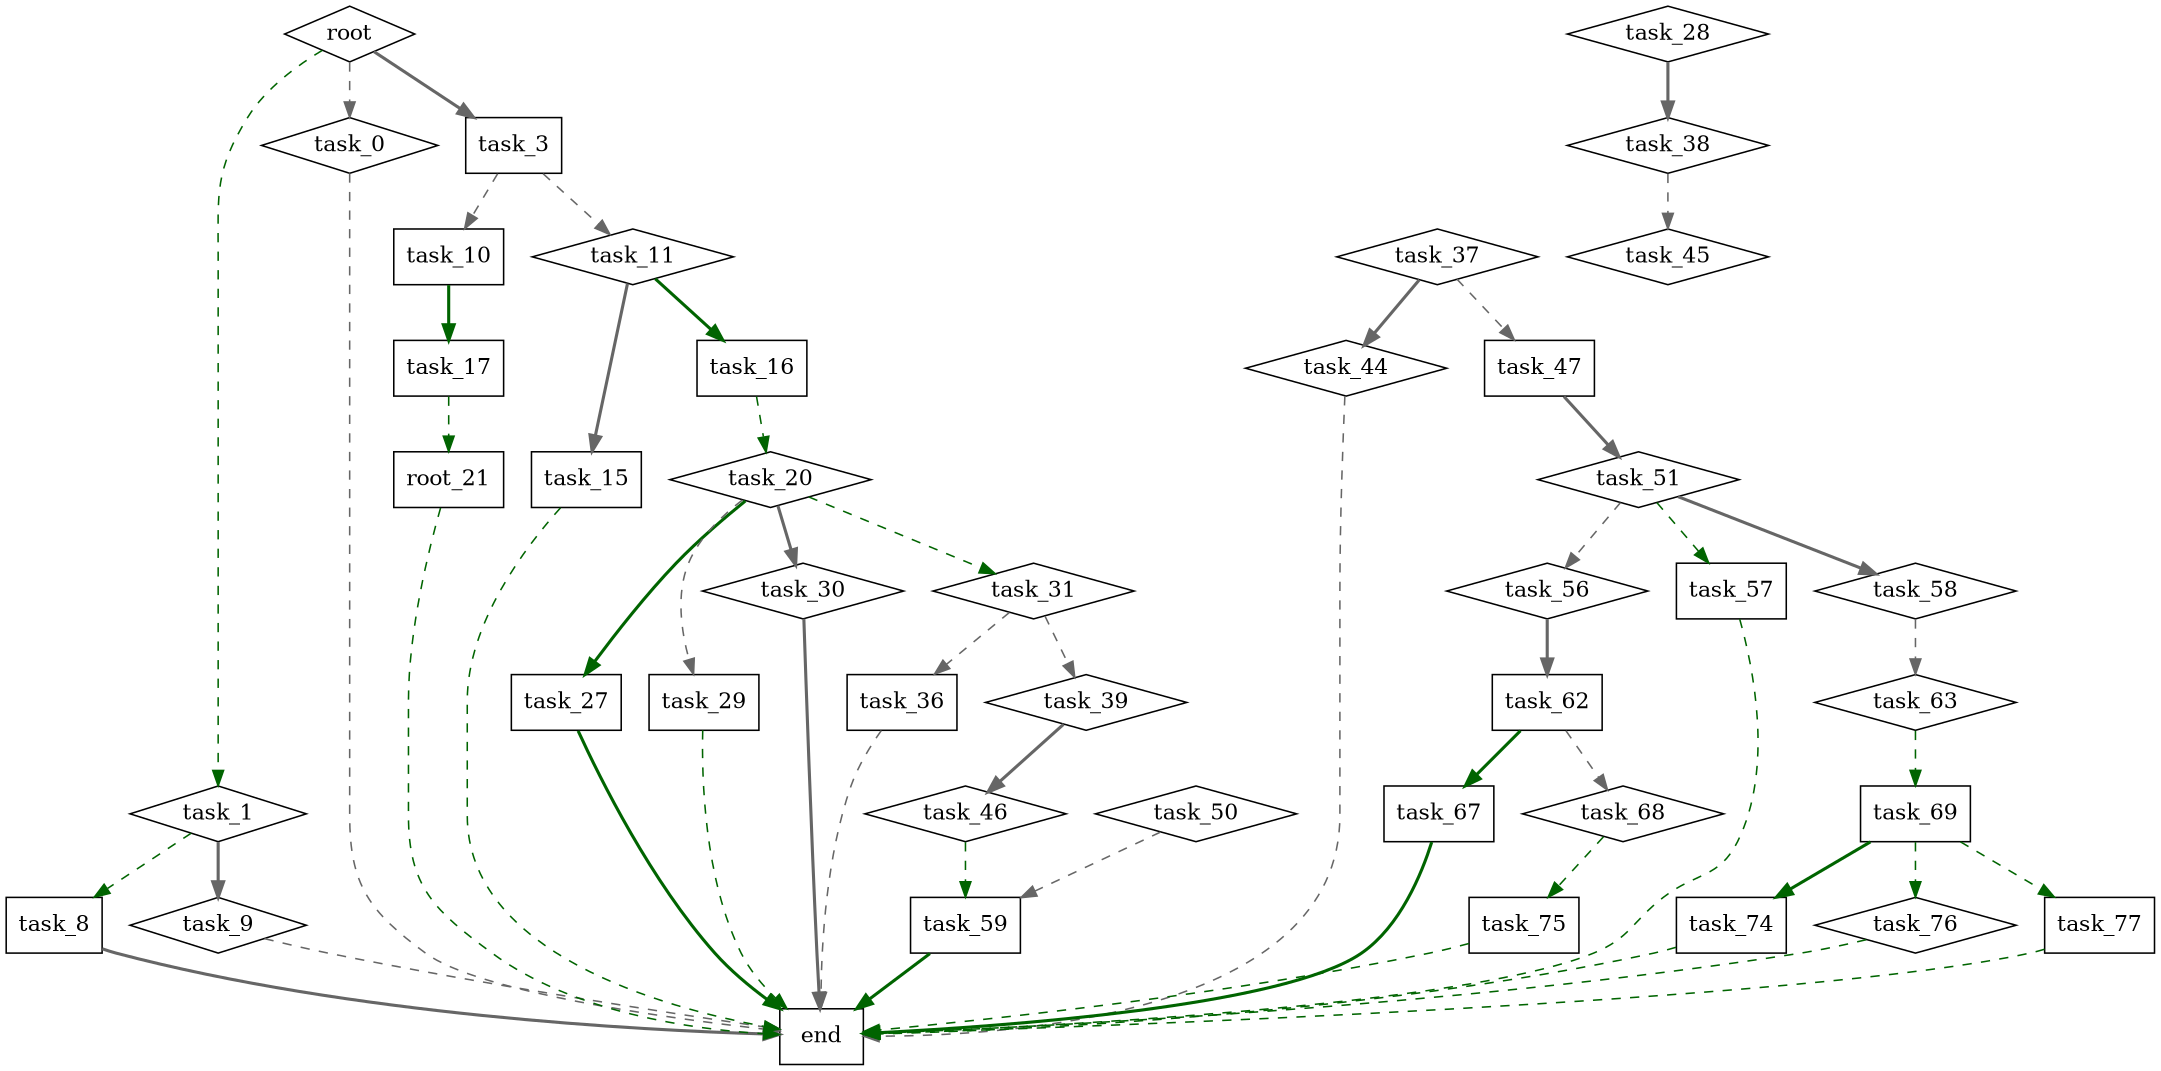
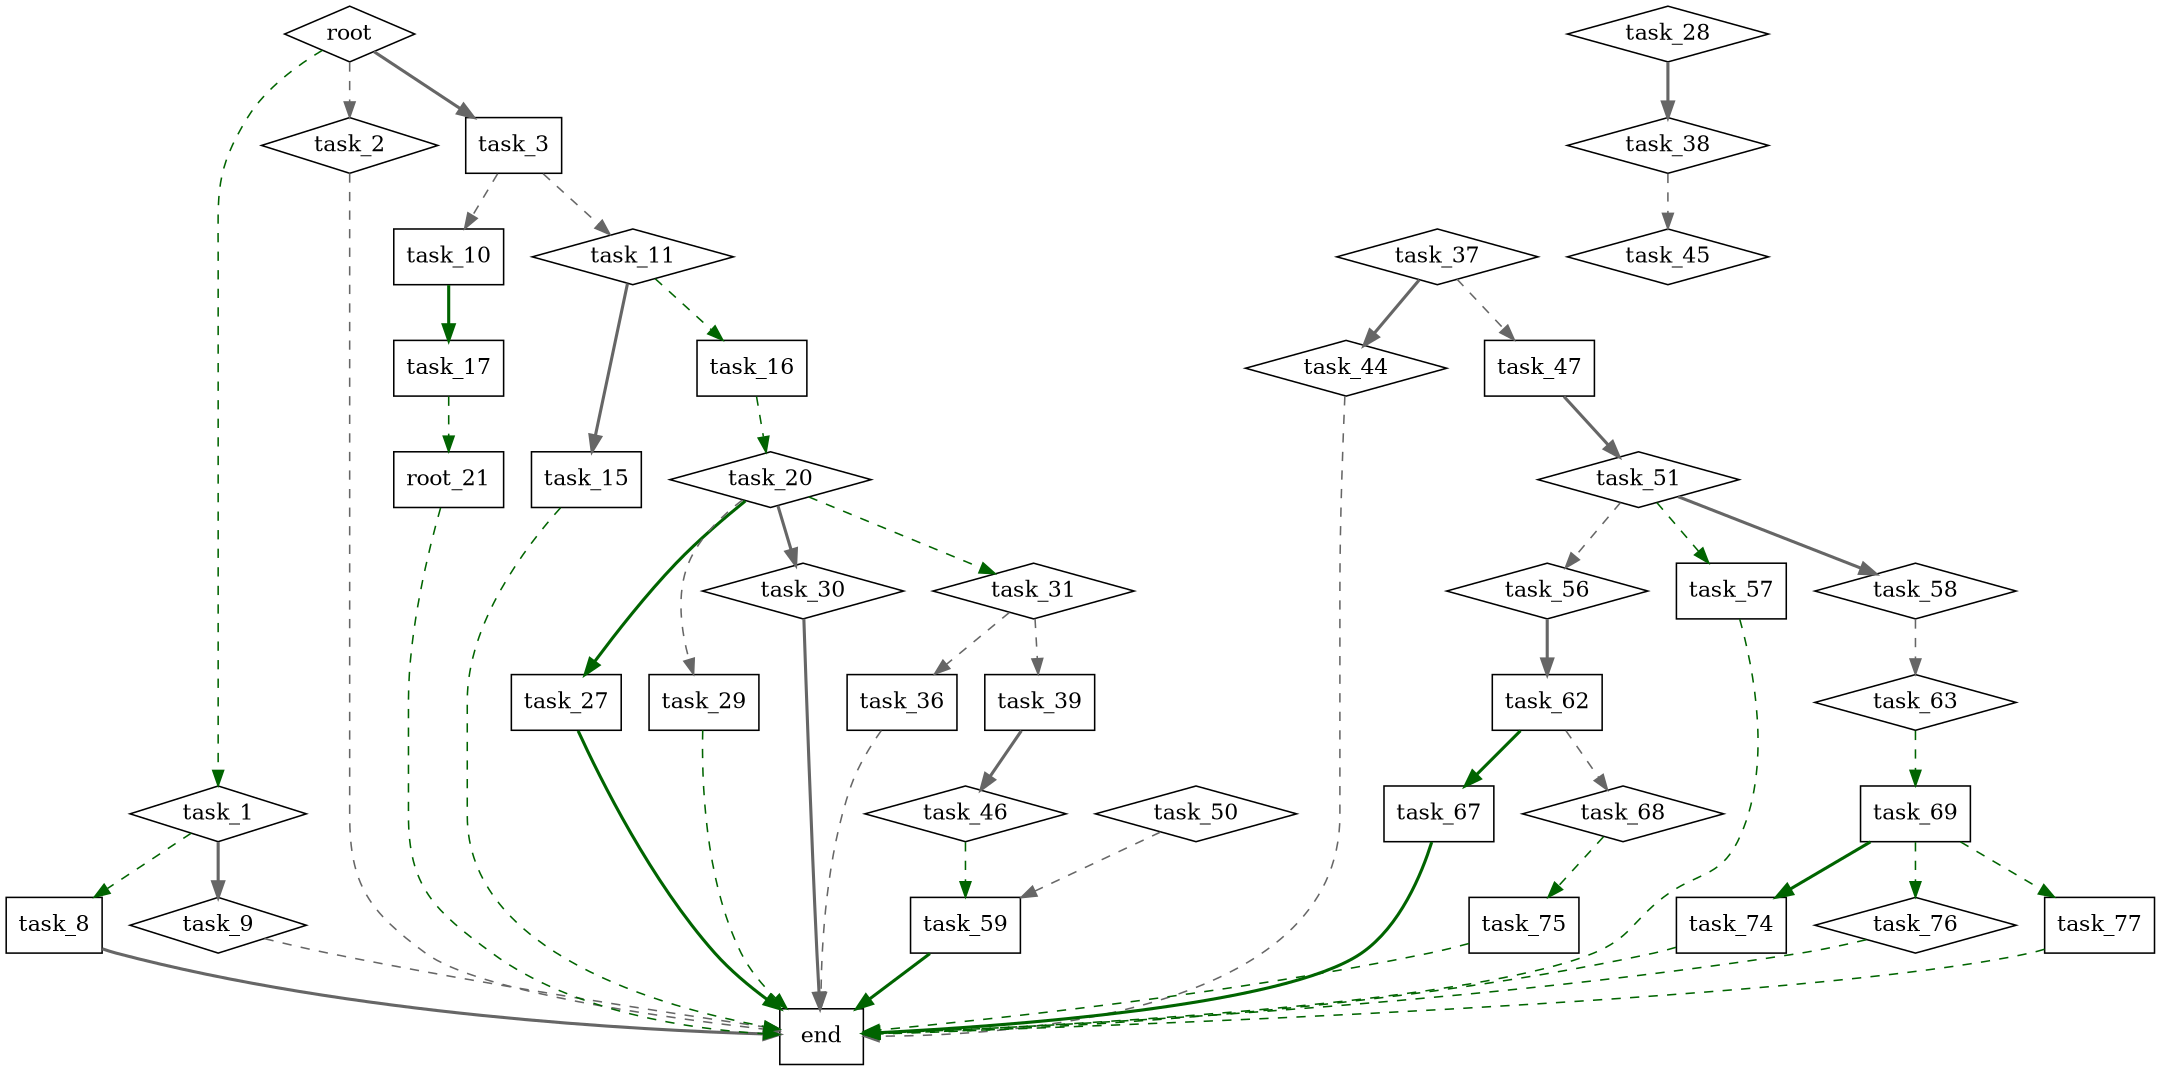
(350, 145) -> (350, 145)
(683, 304) -> (683, 304)
(1086, 702) -> (1040, 702)
